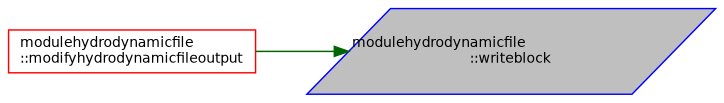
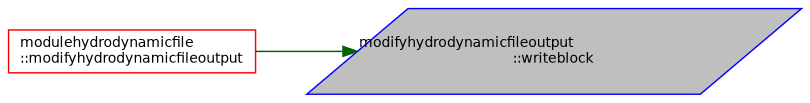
(511, 51) -> (554, 51)
